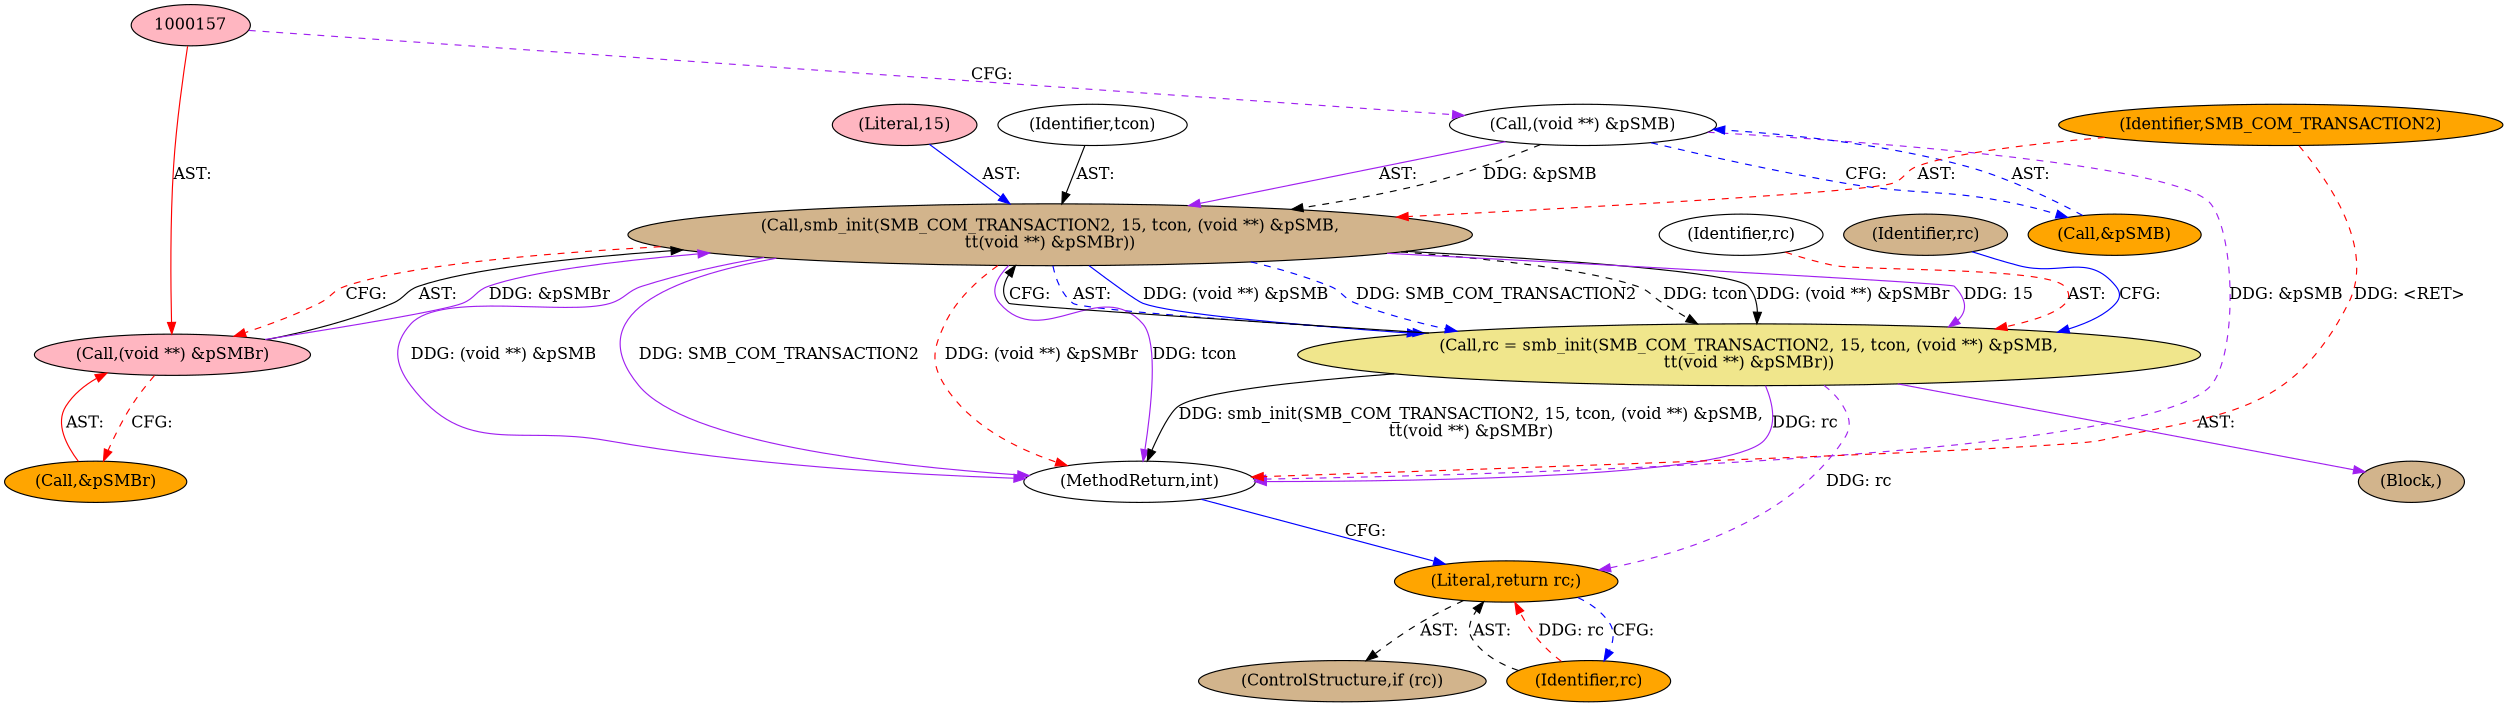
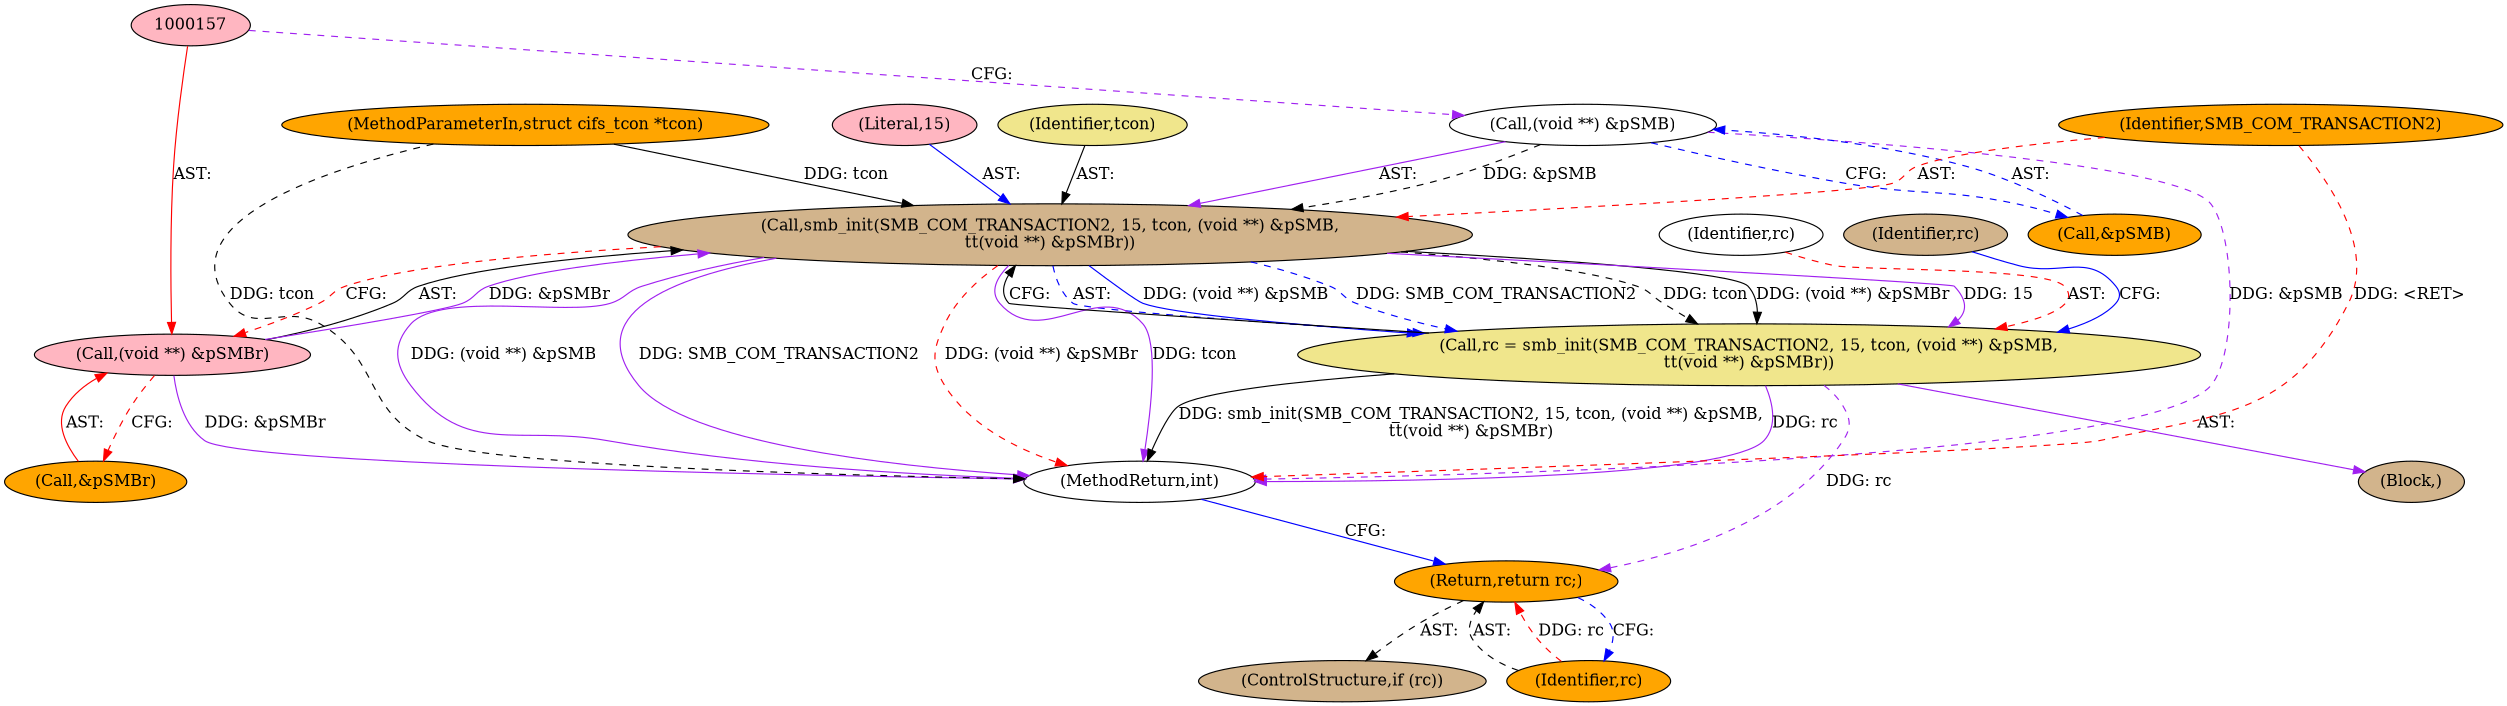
none -> (525, 125)
(1093, 125) -> (1093, 125)
none -> (571, 468)
(1506, 581) -> (1506, 581)
